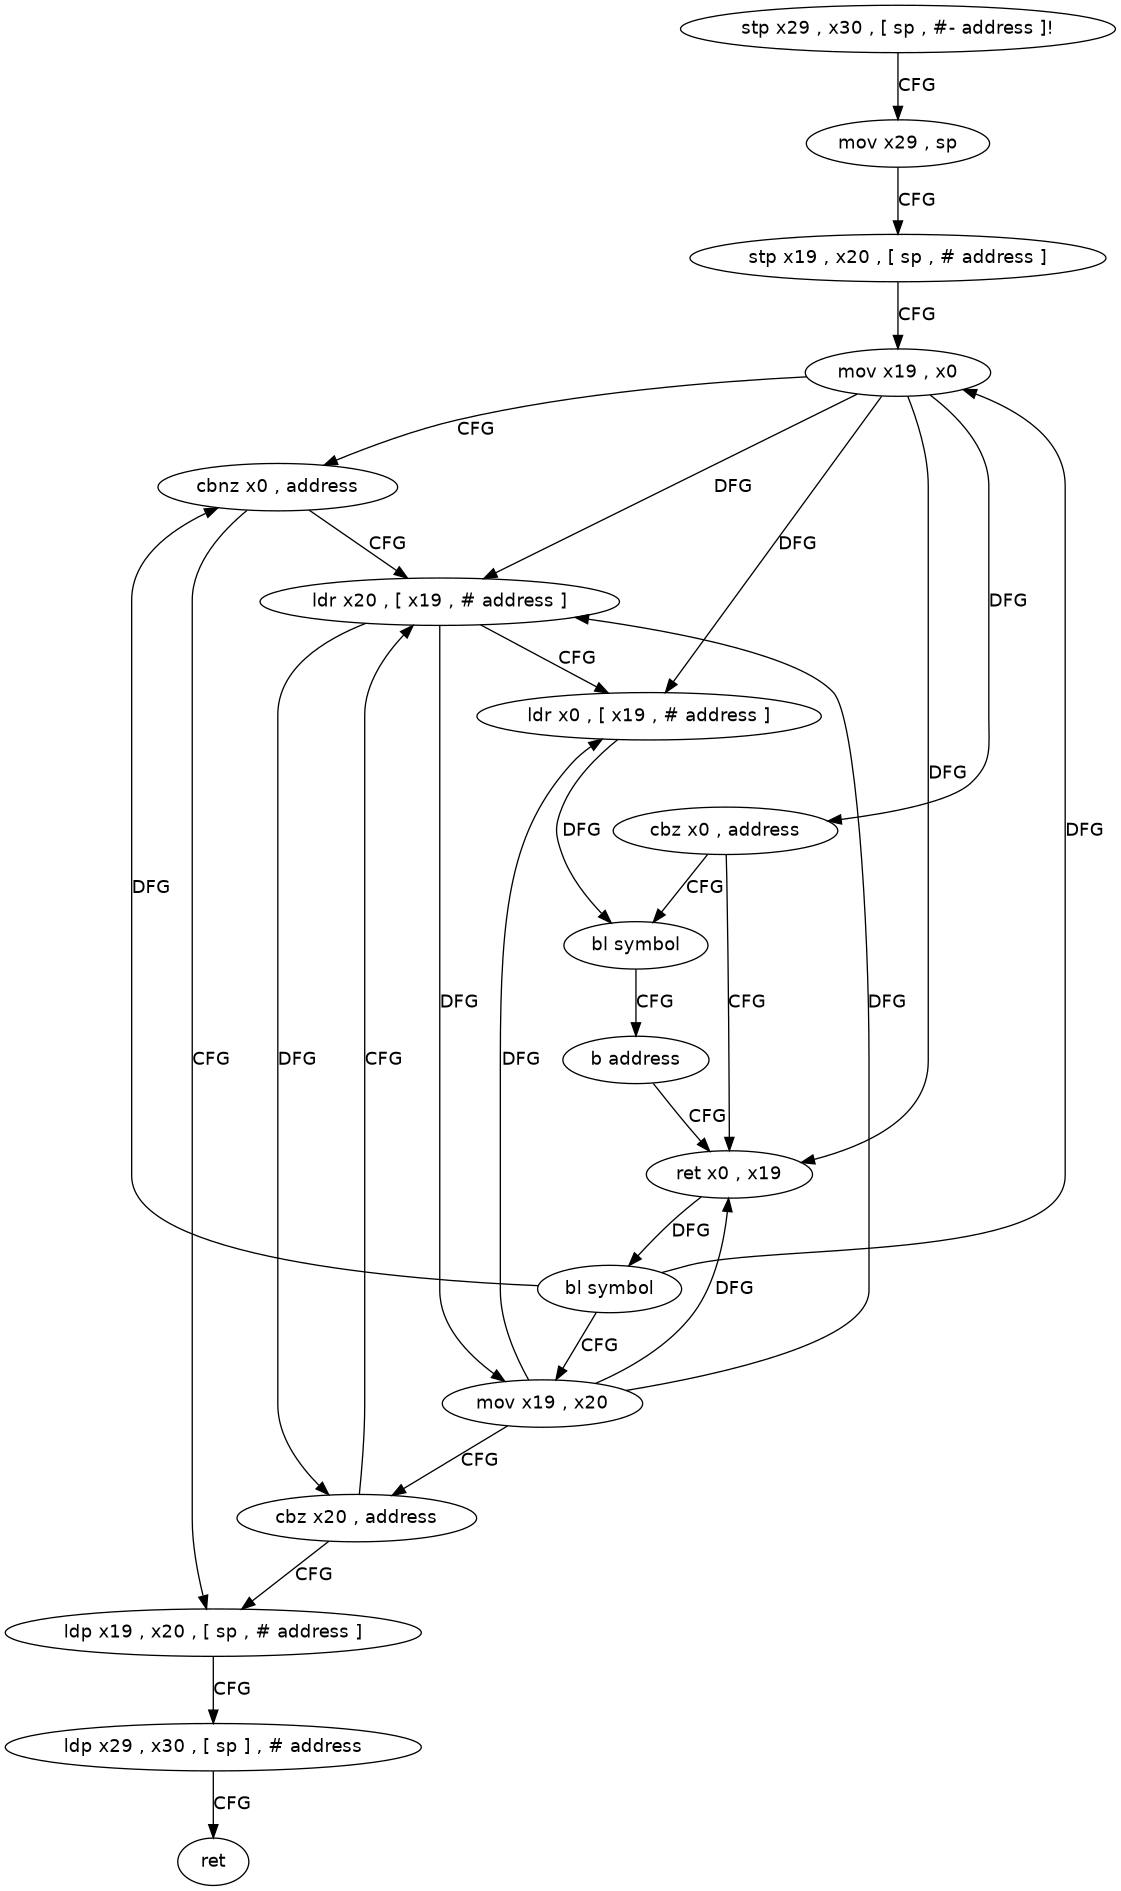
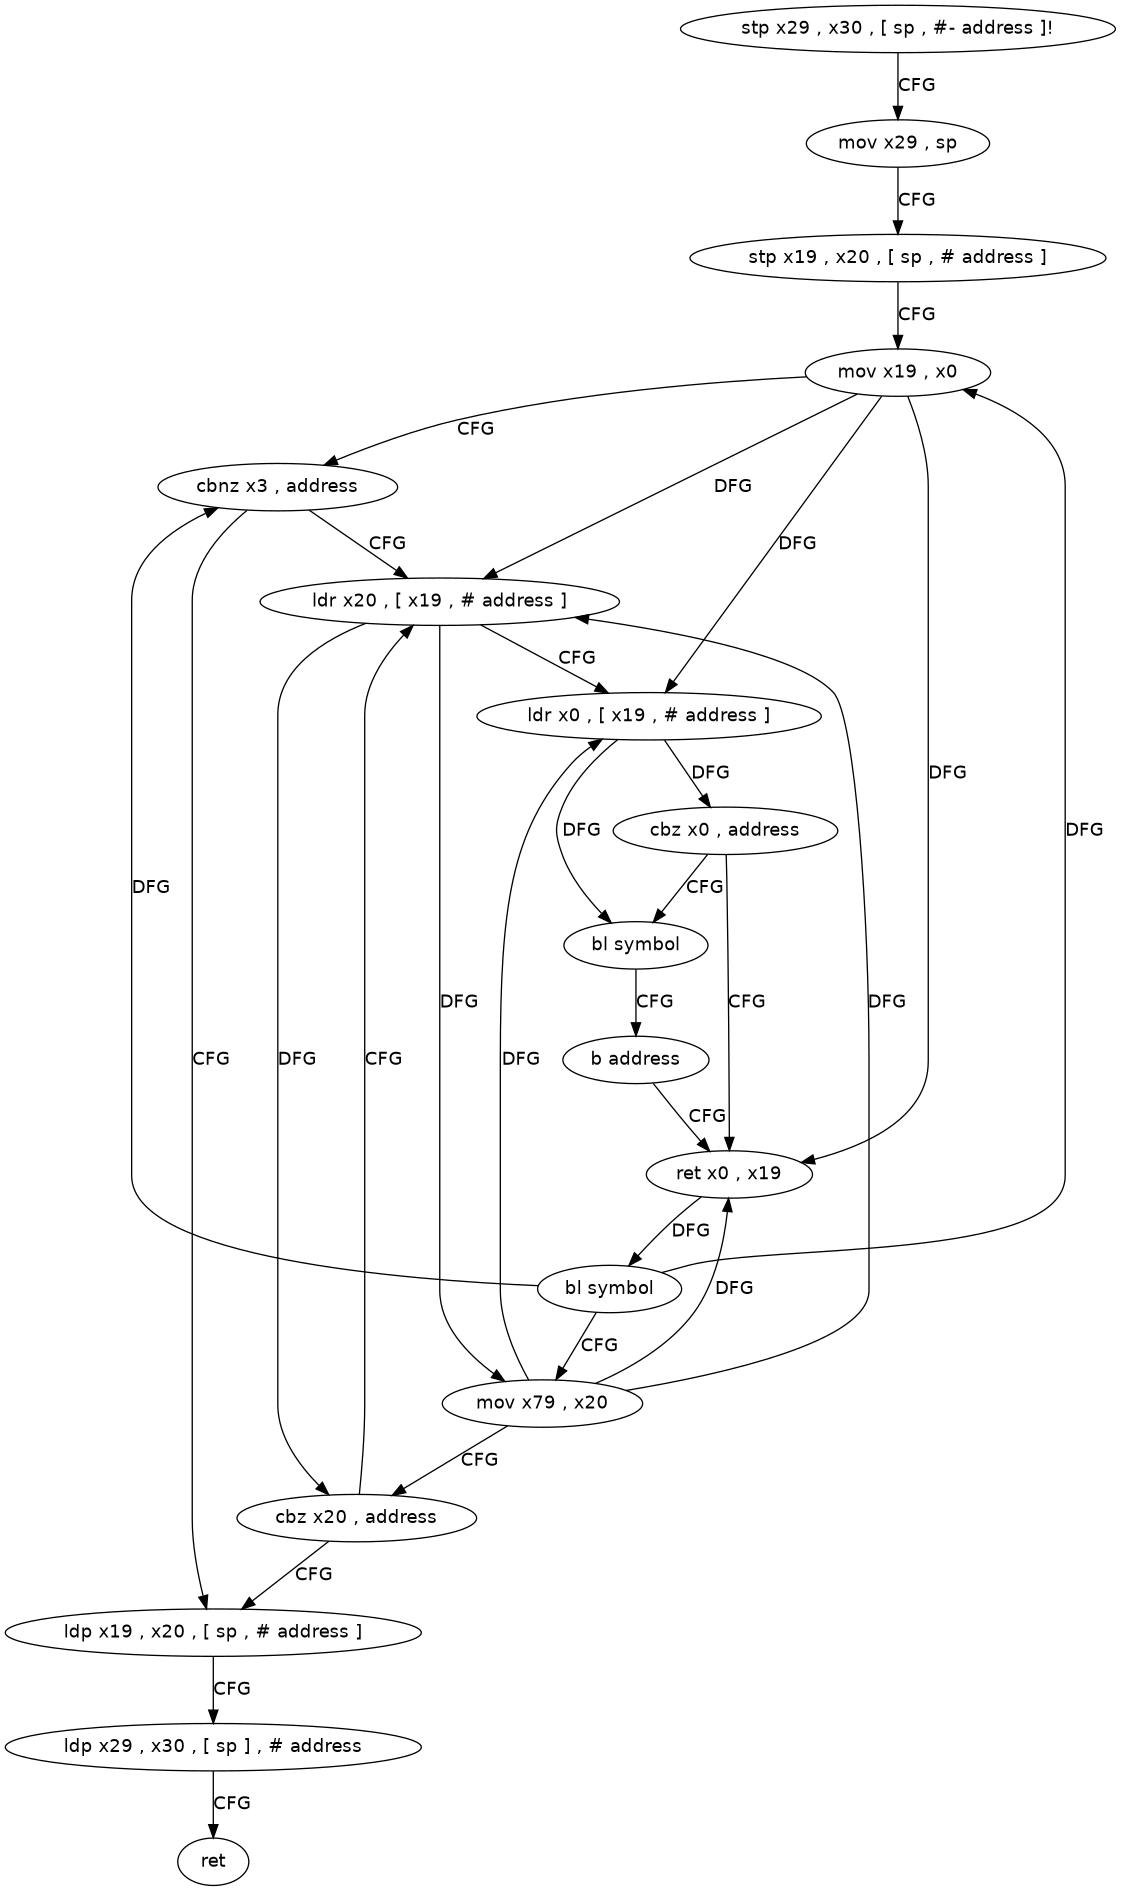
(278, 487) -> (278, 487)
(989, 649) -> (684, 768)
(542, 1404) -> (542, 1404)
